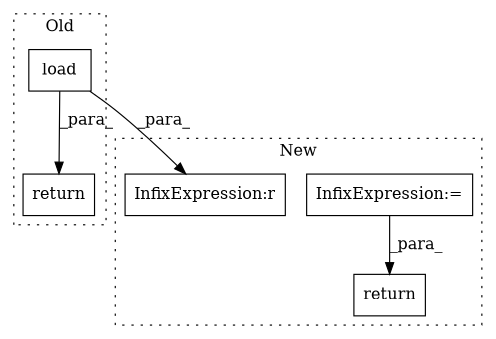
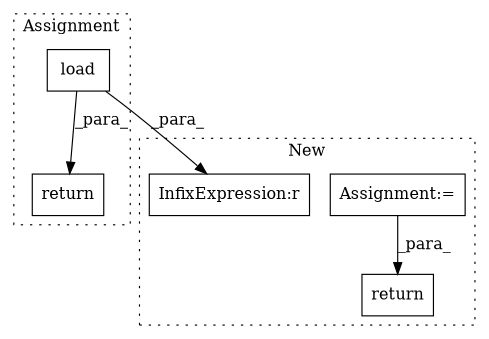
(60, 27) -> (72, 27)
(390, 195) -> (398, 195)
